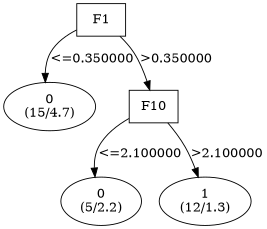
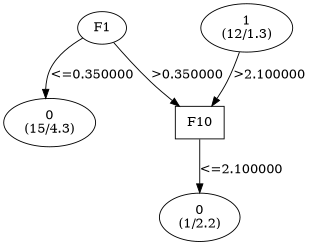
(101, 20) -> (102, 28)
(50, 107) -> (50, 123)
(184, 144) -> (230, 76)
(101, 201) -> (200, 217)
